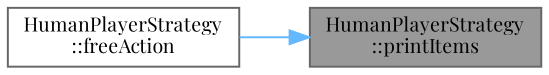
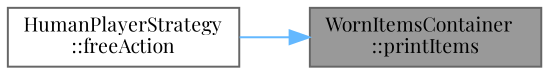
(426, 37) -> (426, 37)
